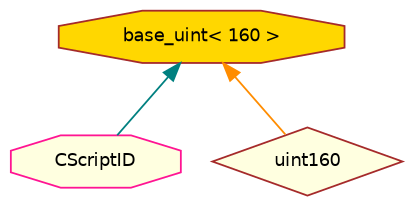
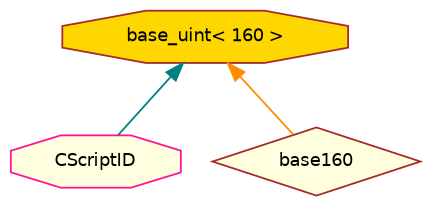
(307, 162) -> (316, 162)
